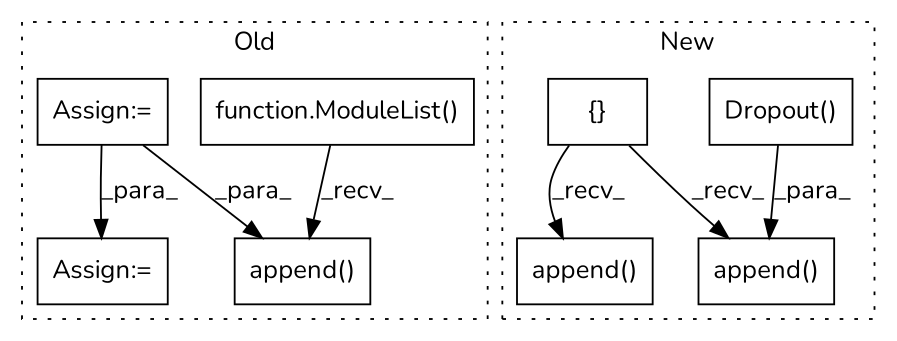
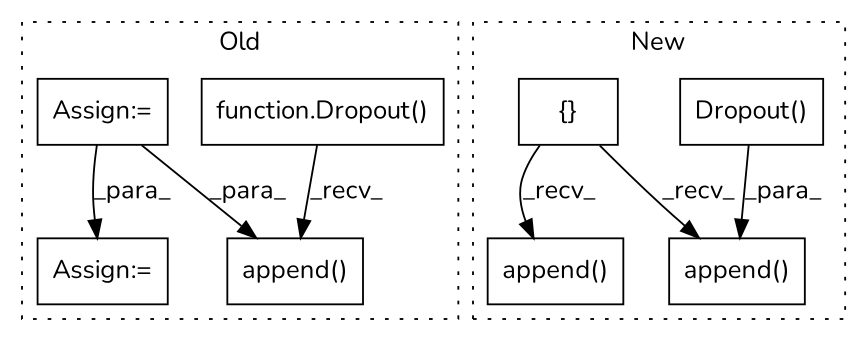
(337, 112) -> (323, 112)
